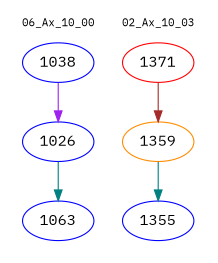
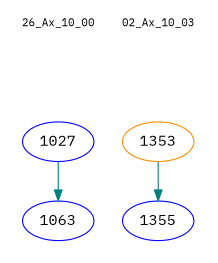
(59, 24) -> (59, 24)
(58, 63) -> none
(158, 63) -> none
(58, 142) -> (58, 142)
(158, 142) -> (158, 142)
